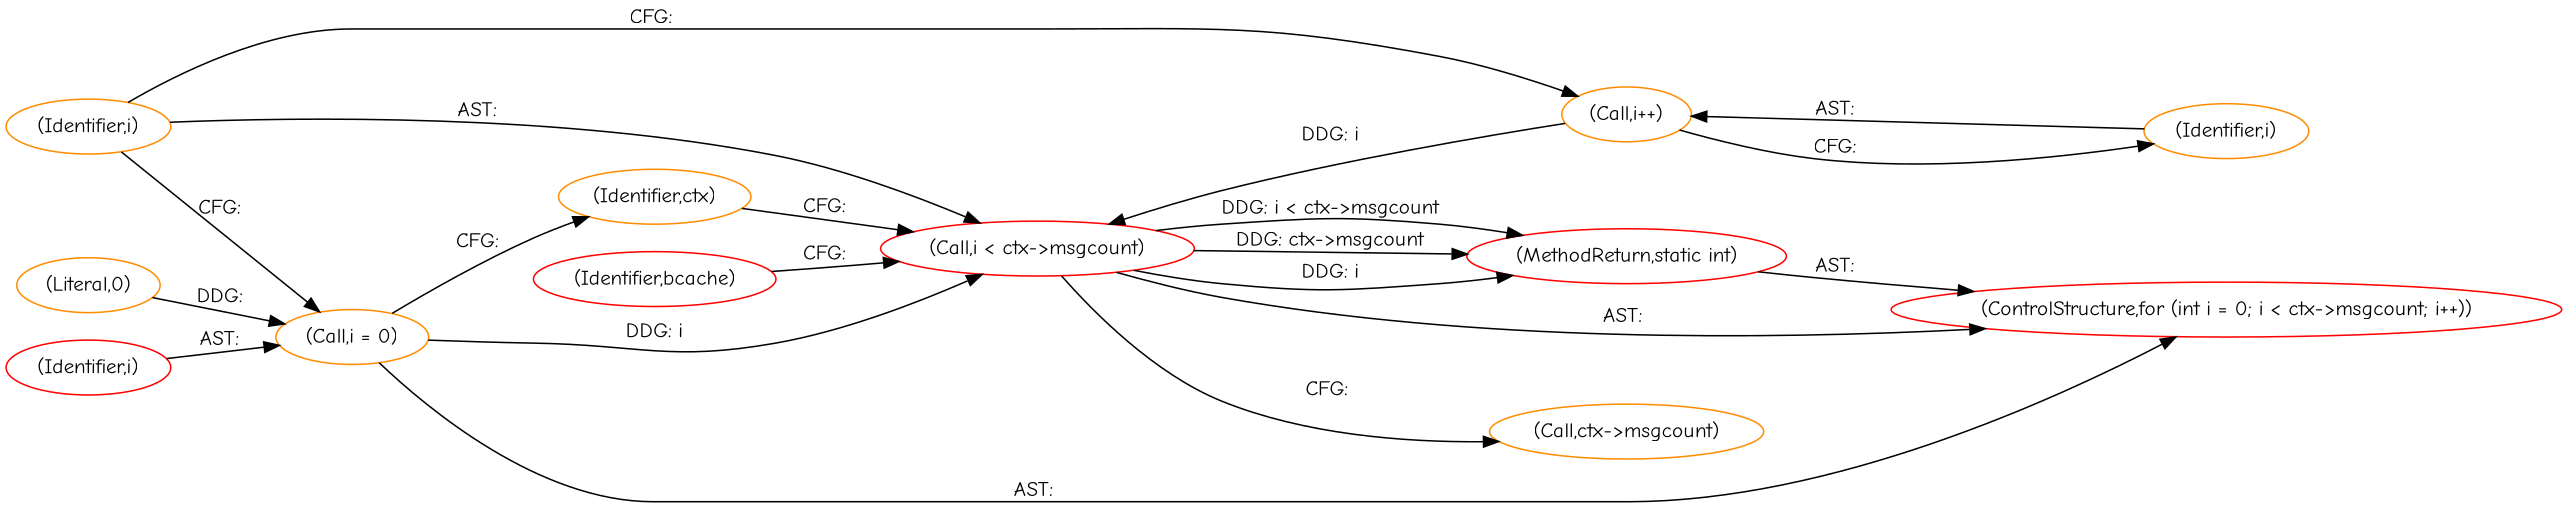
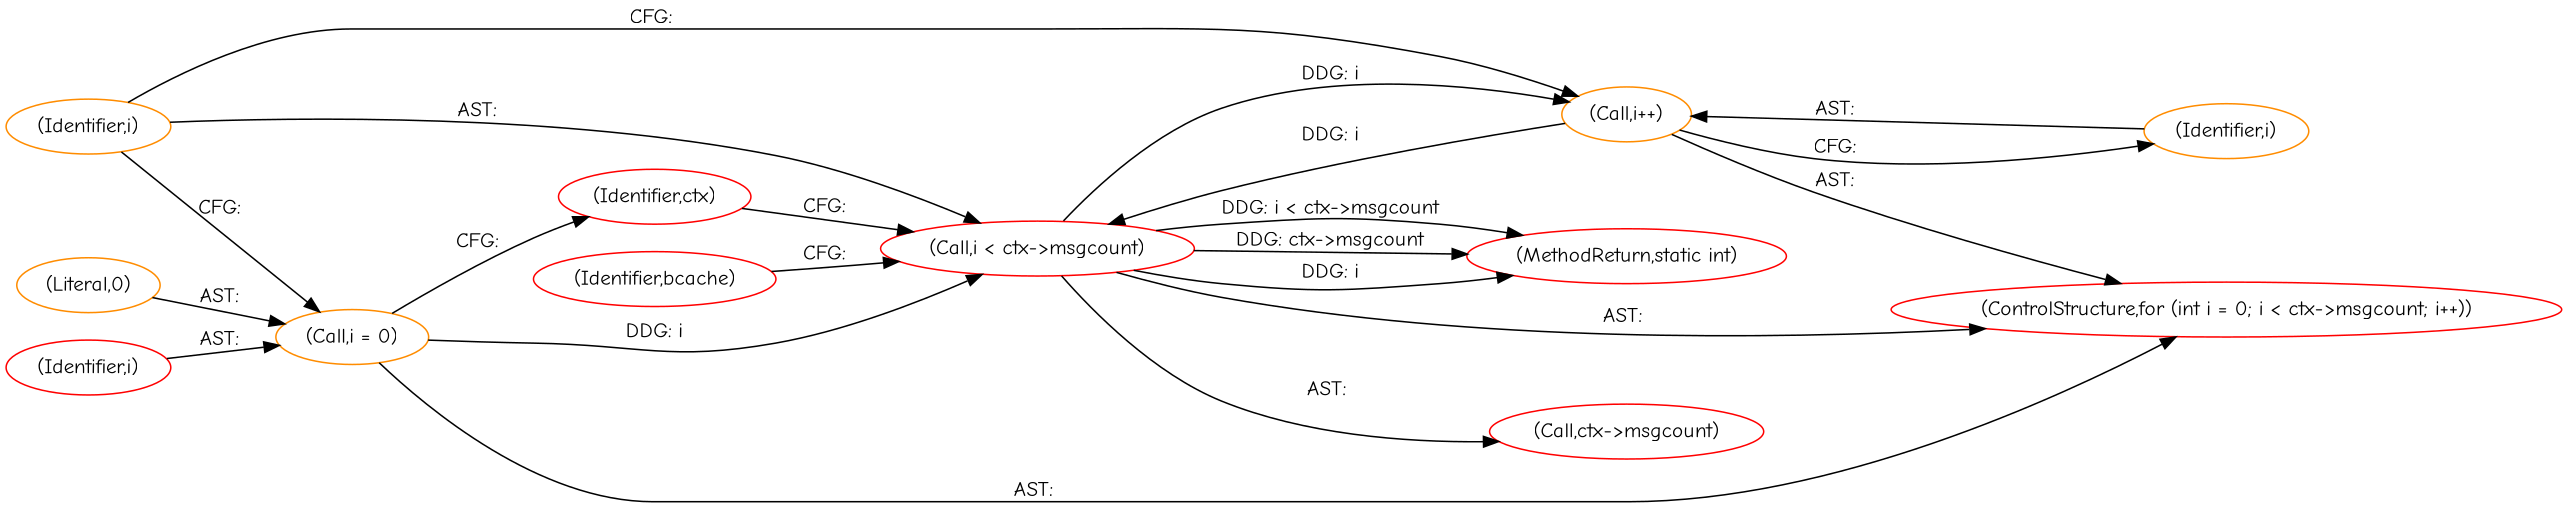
none -> (1289, 92)
(655, 197) -> (655, 197)
(1858, 282) -> (1886, 216)
(223, 297) -> (223, 297)
(1331, 390) -> (1331, 390)
(1627, 432) -> (1627, 432)
